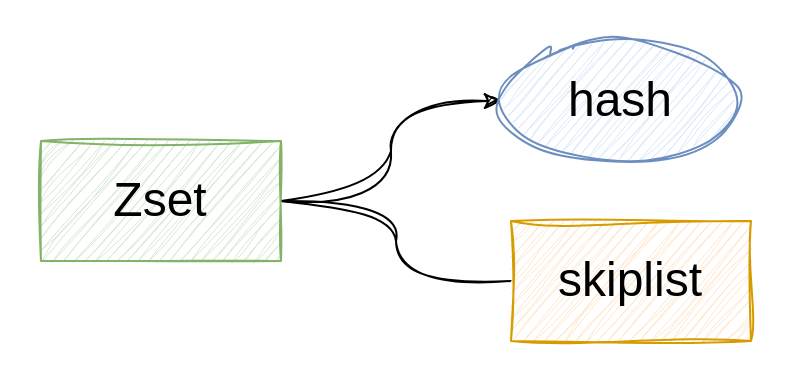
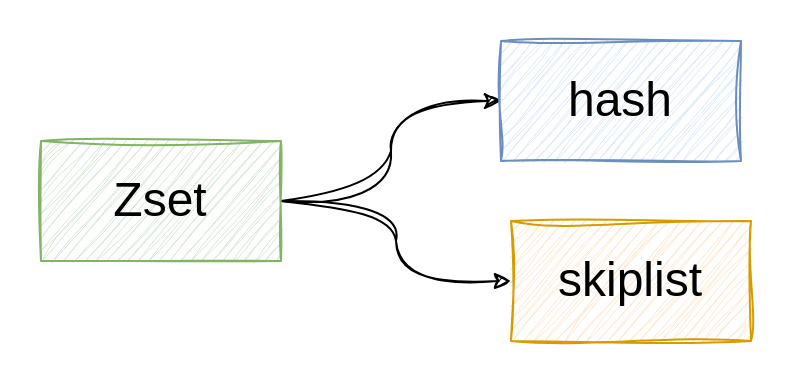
(621, 101) -> (621, 101)
(497, 281) -> (493, 281)
